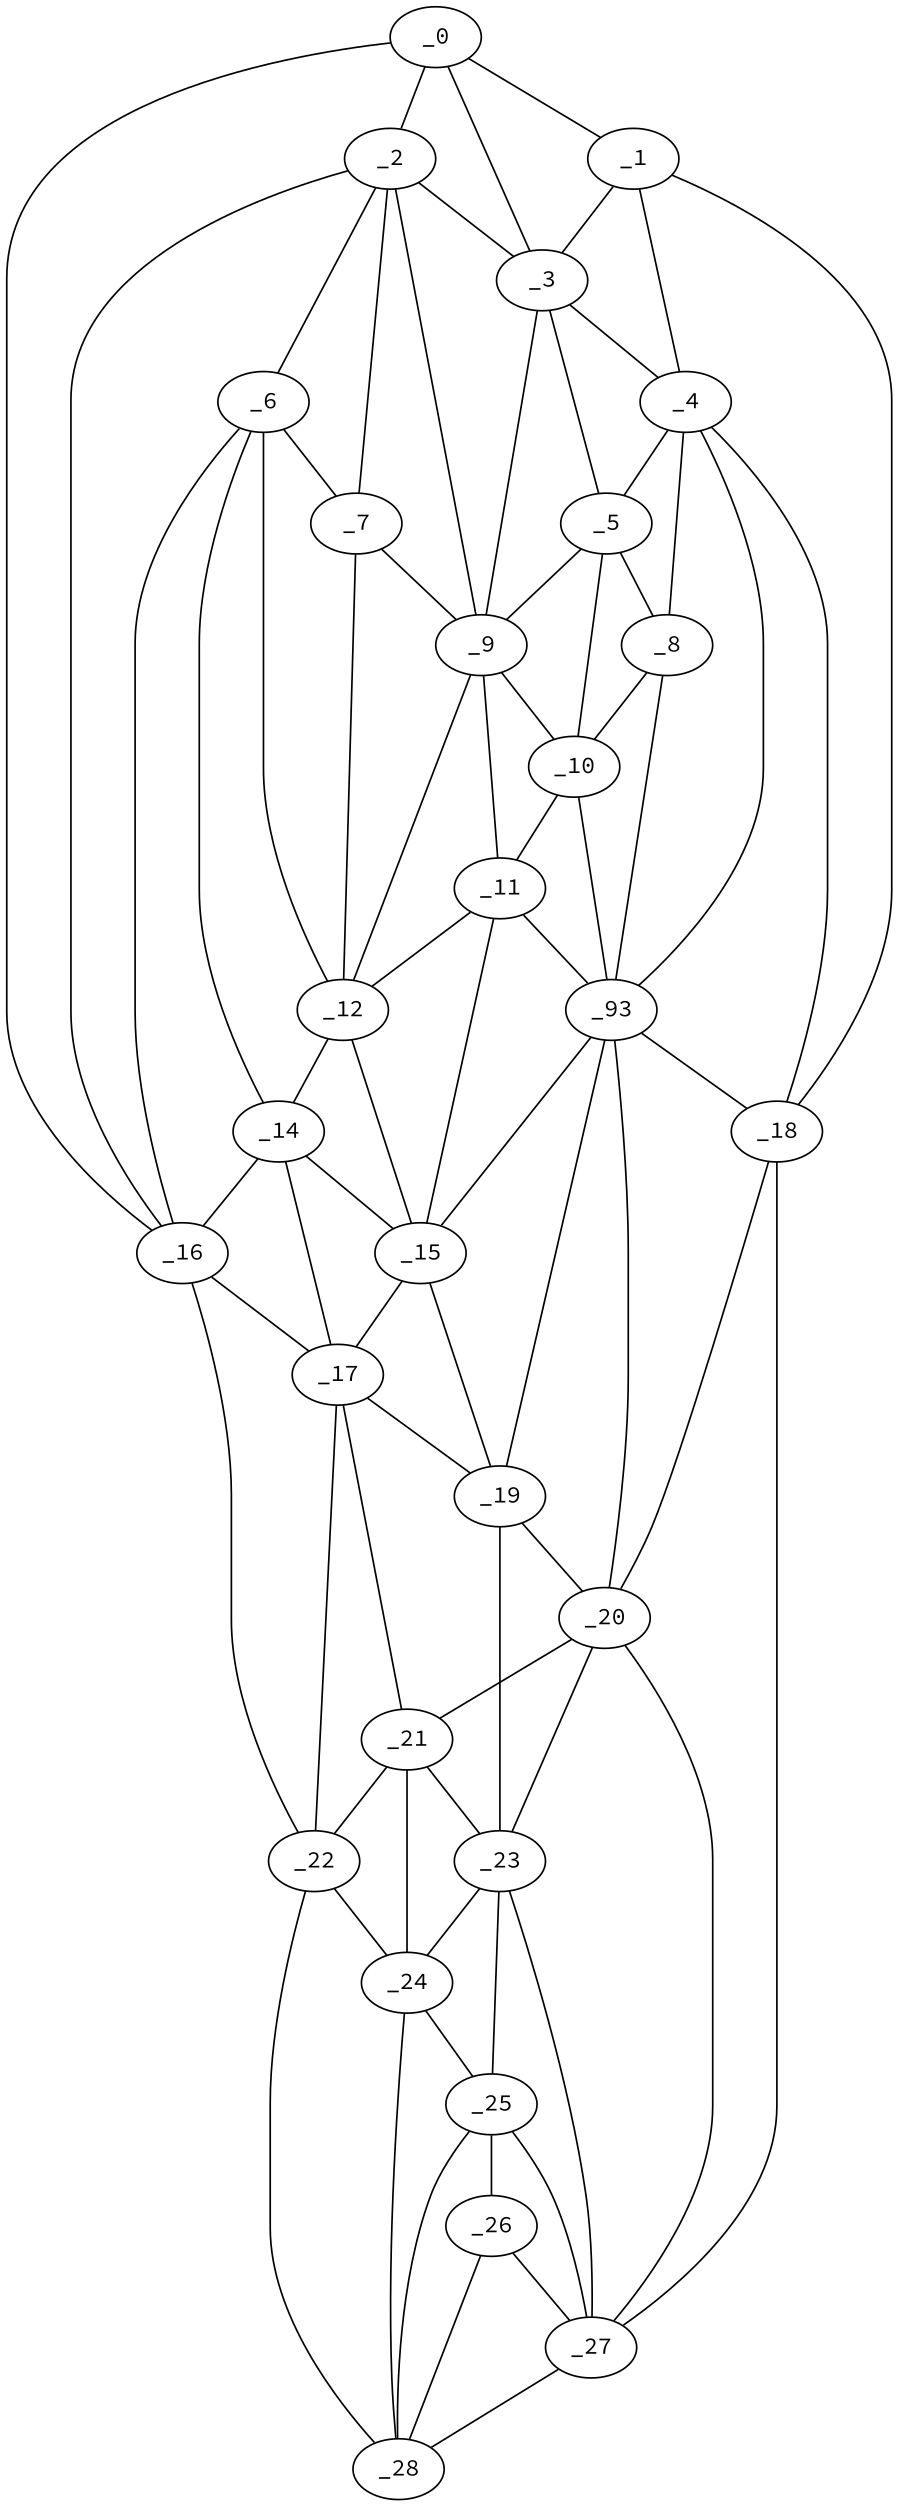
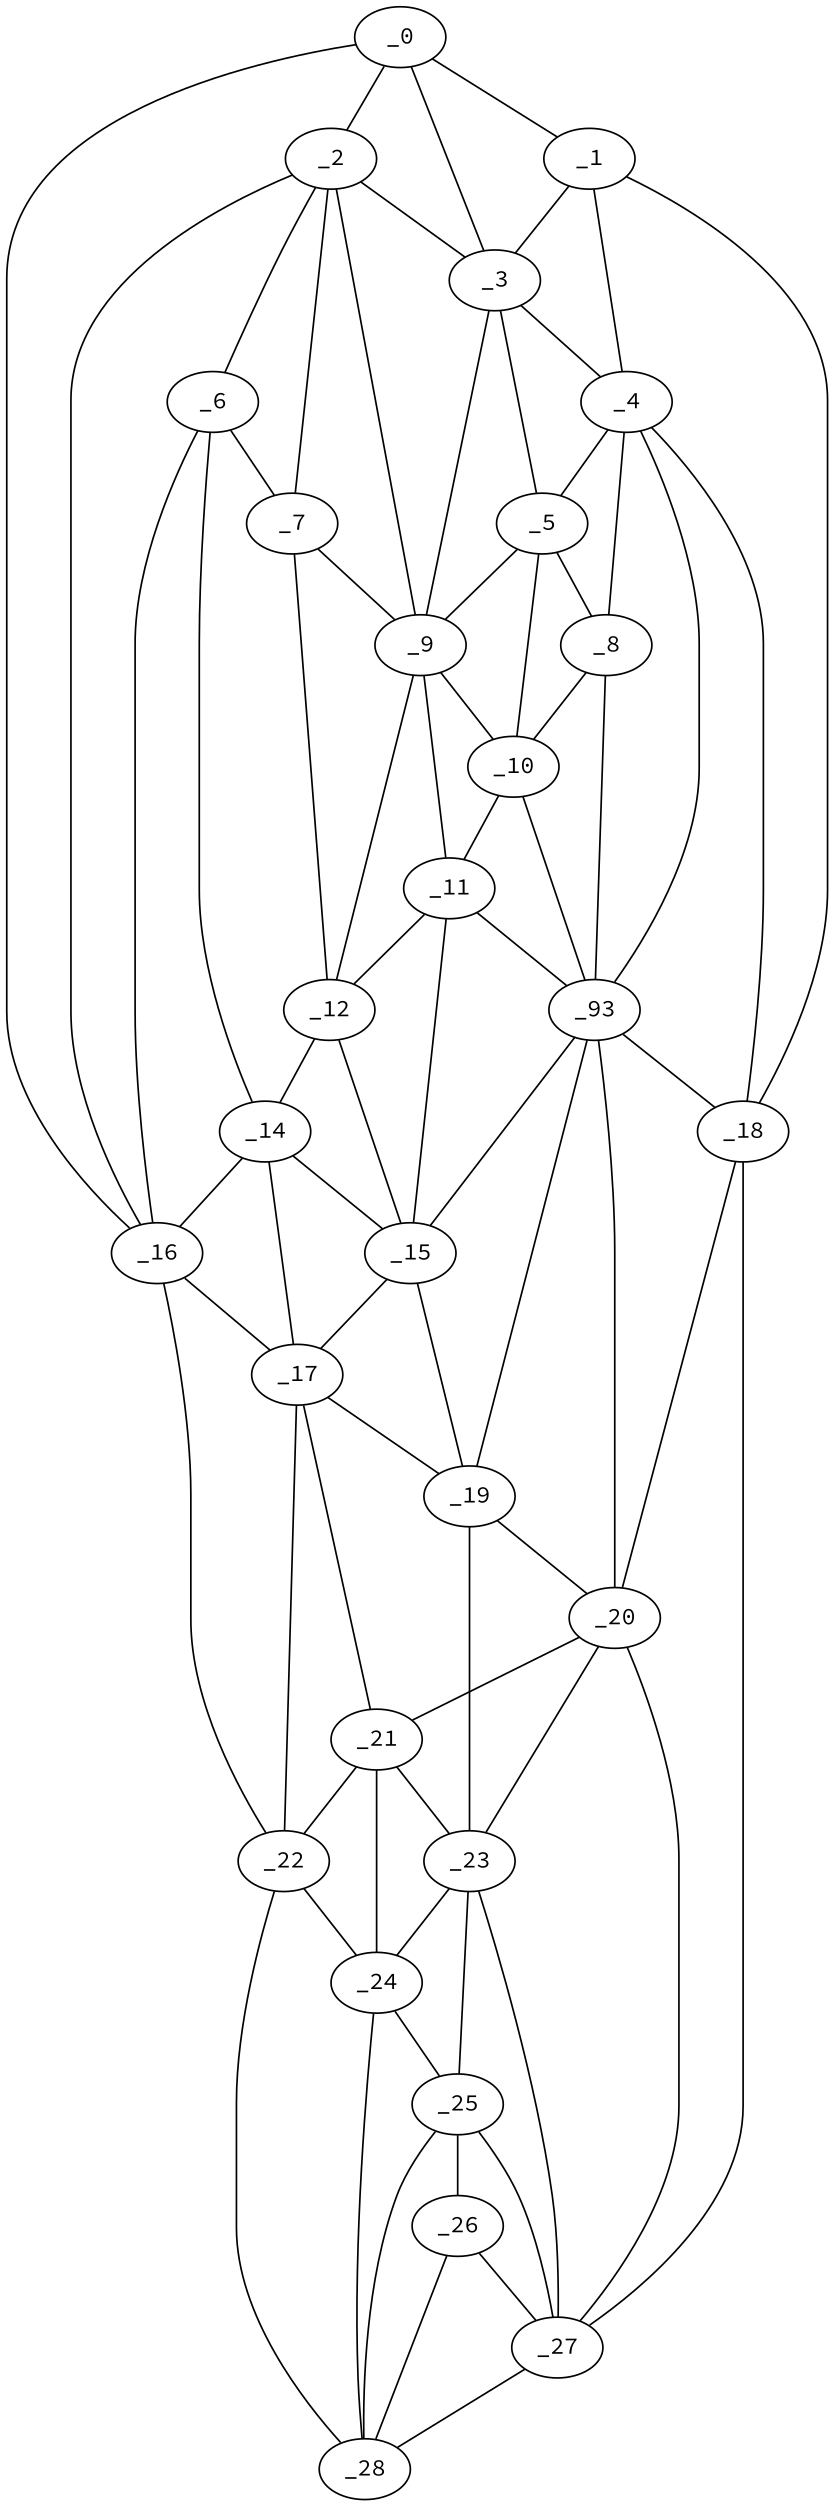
(263, 712) -> none
